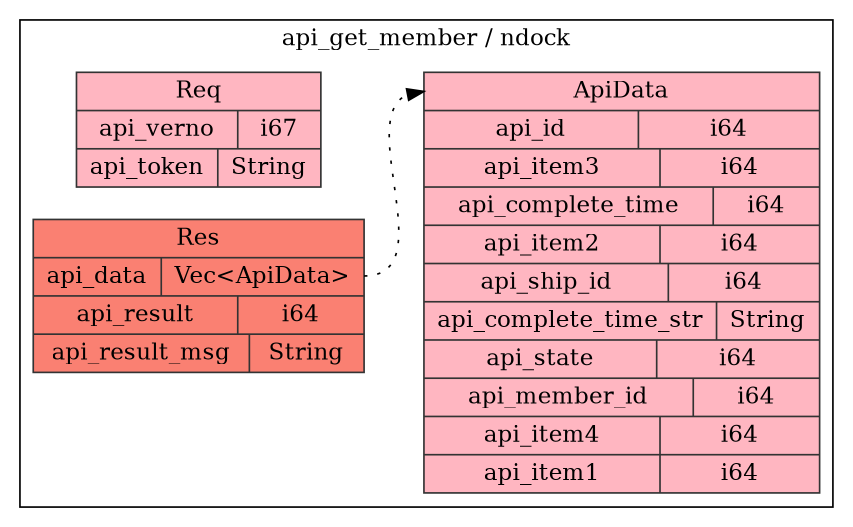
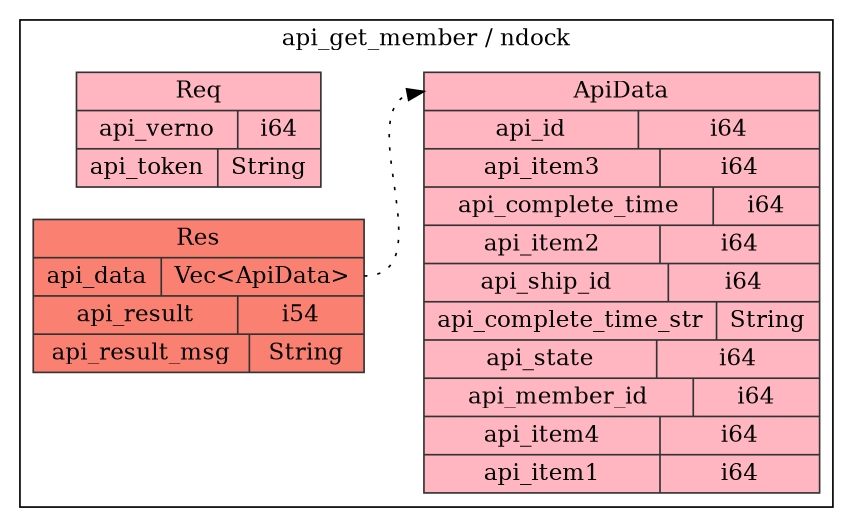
(279, 129) -> (279, 129)
(301, 314) -> (301, 314)
